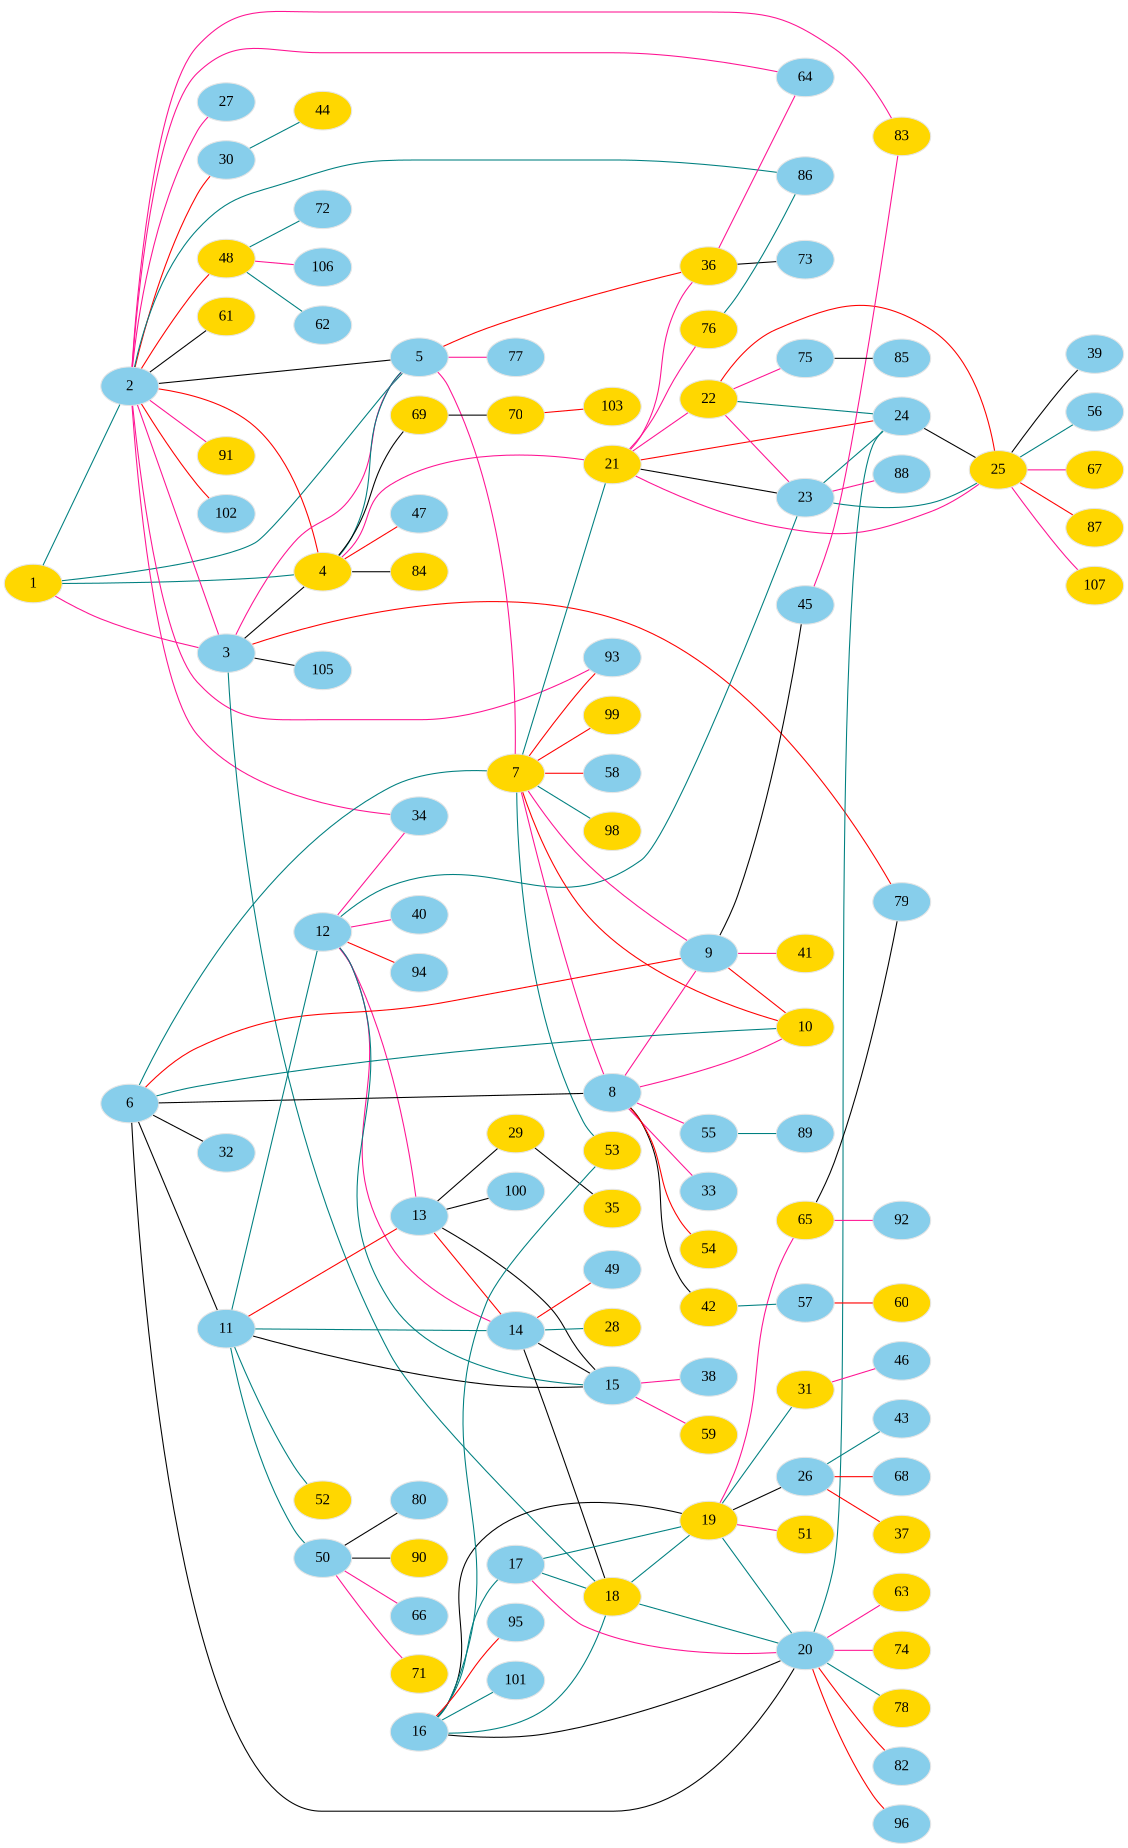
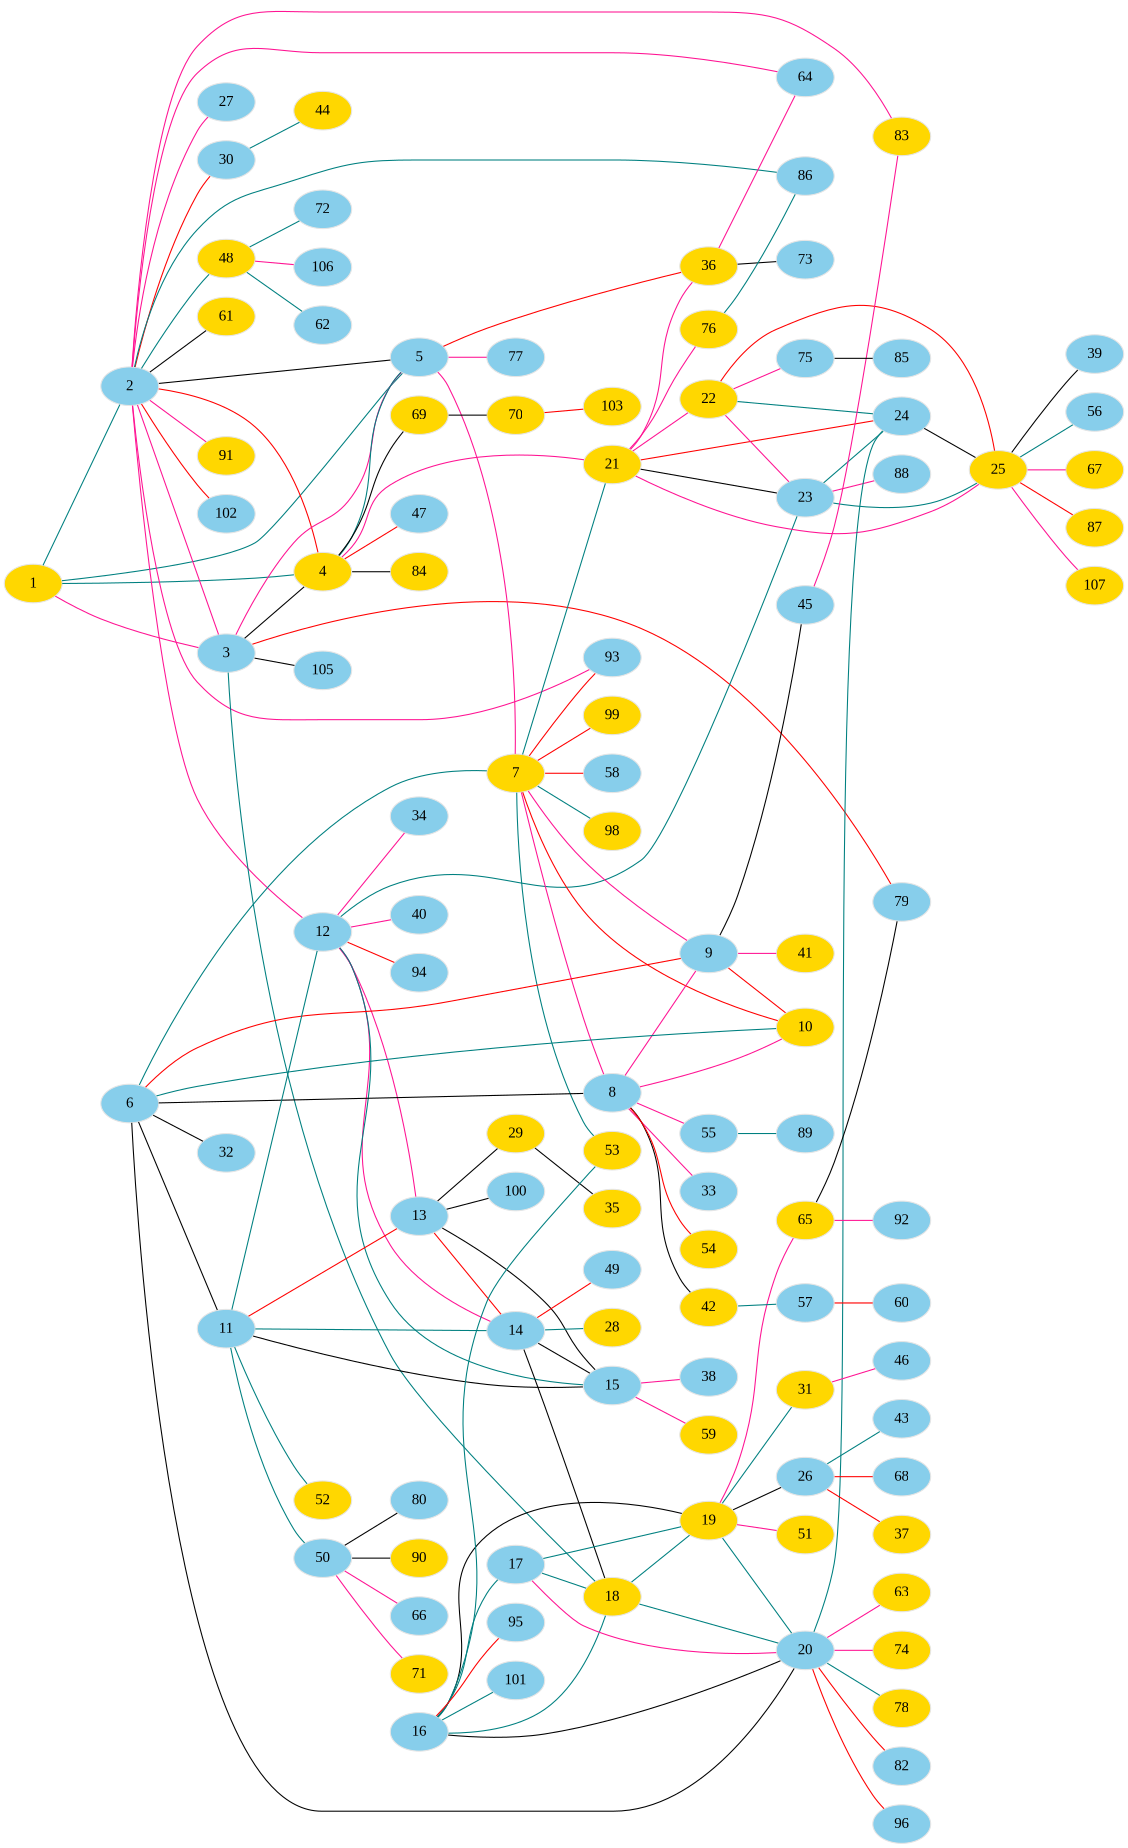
(173, 320) -> (173, 320)
(172, 678) -> (167, 683)
(902, 1303) -> (902, 1303)
